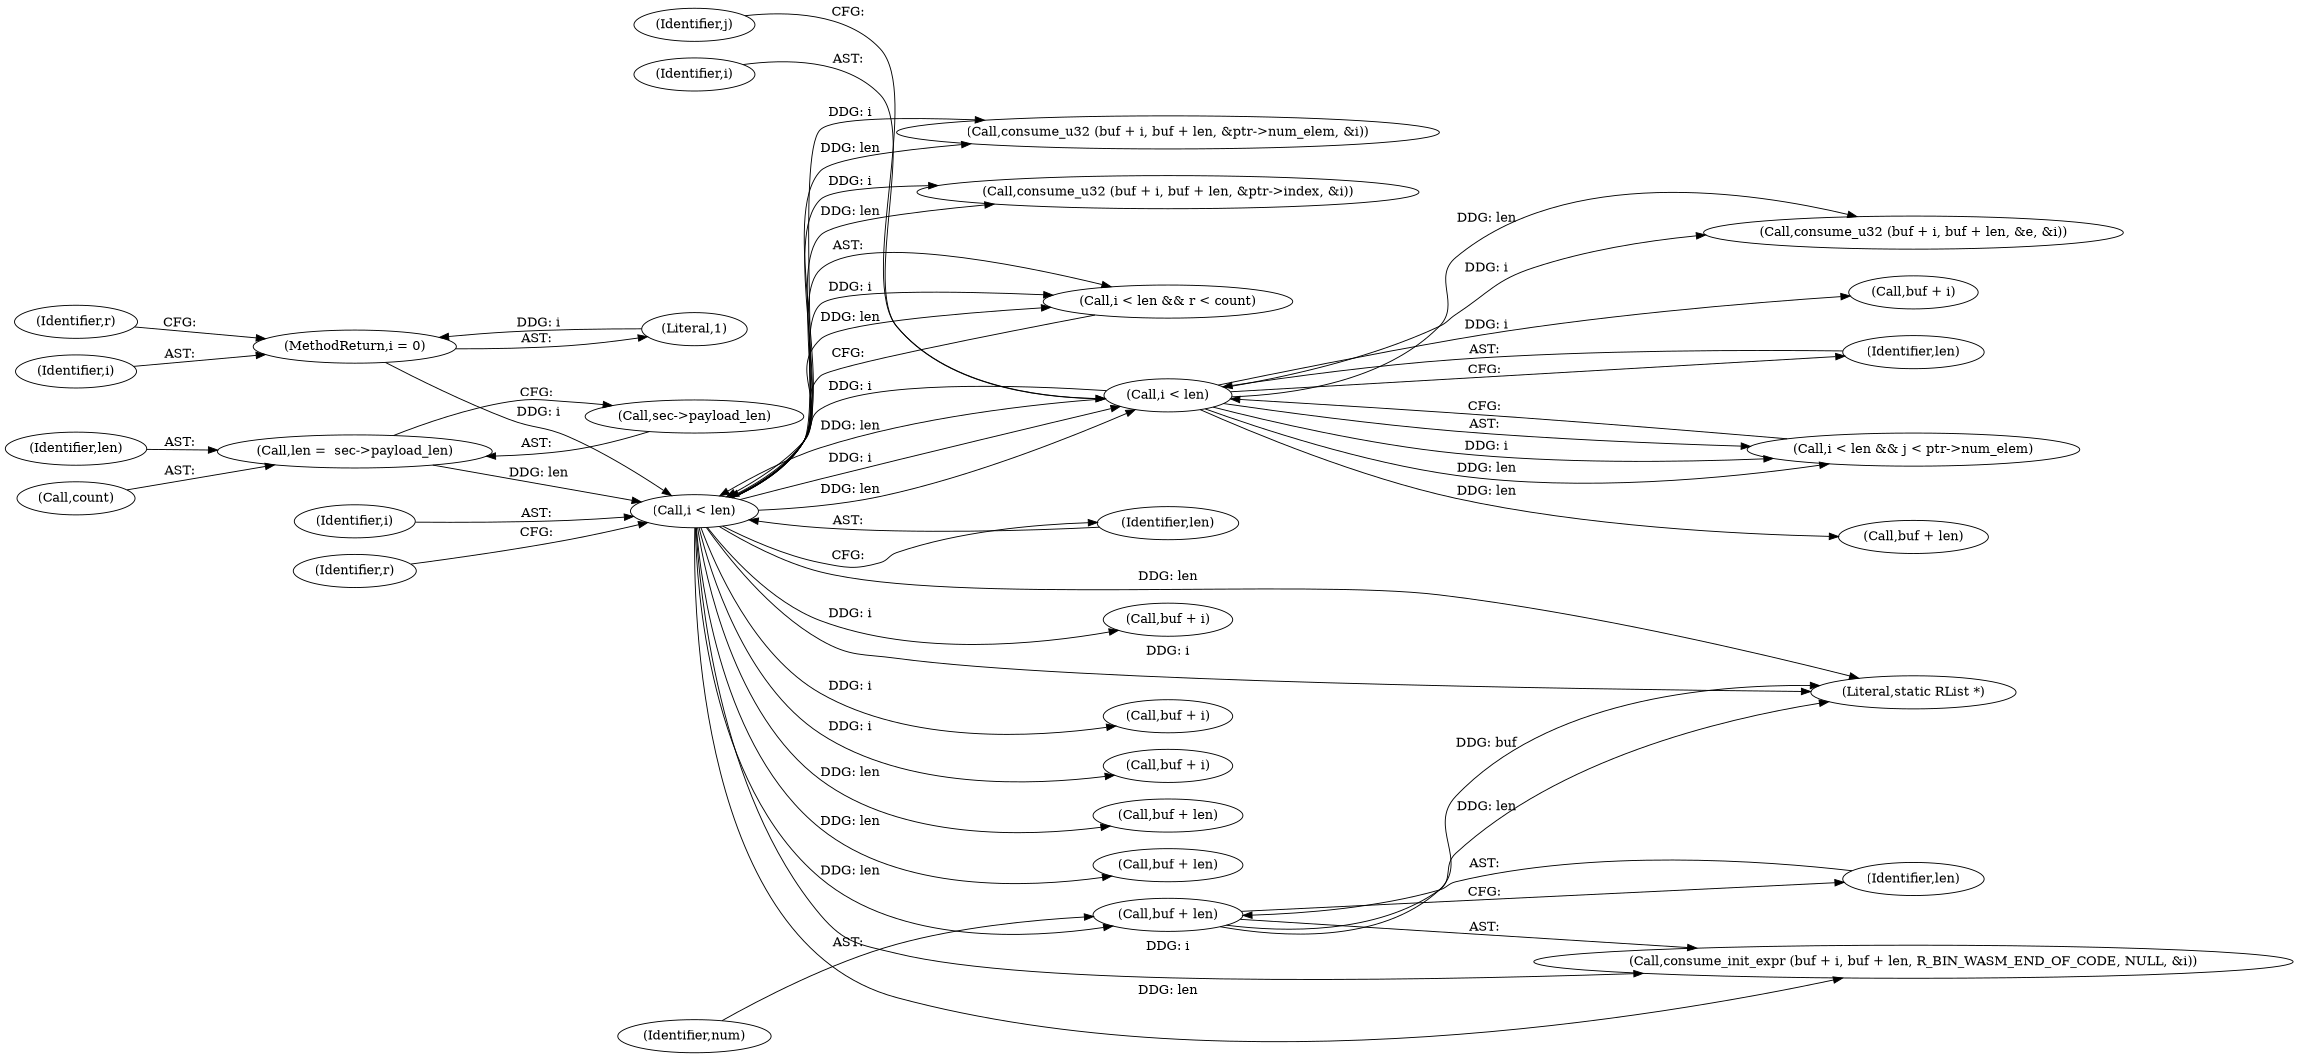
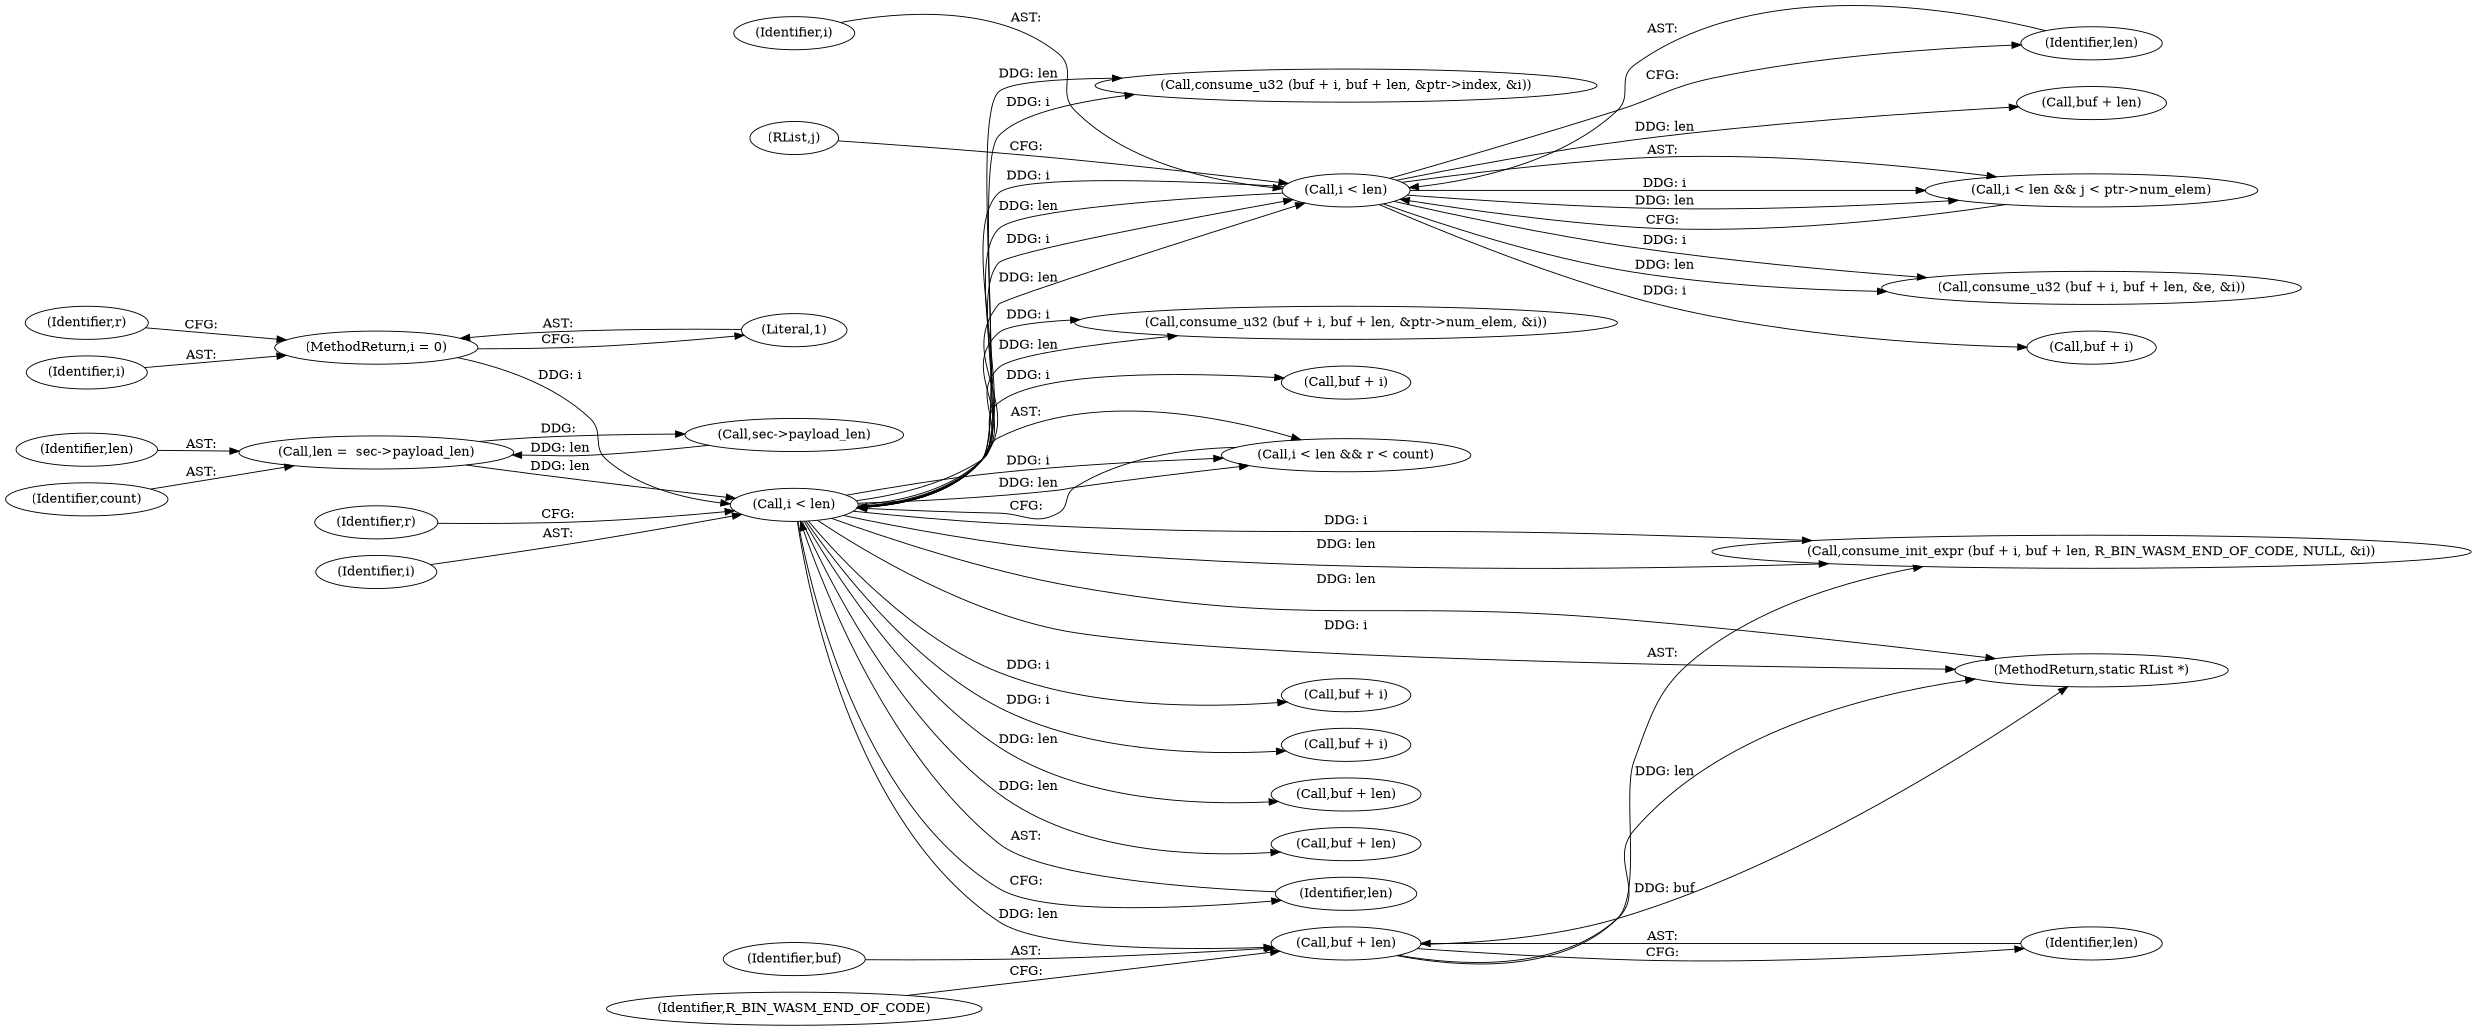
(694, 25) -> (794, 138)
(539, 323) -> (560, 324)
(539, 339) -> (560, 340)
(539, 393) -> (560, 429)
(539, 444) -> (560, 448)
(76, 498) -> (87, 499)
(1913, 692) -> (2092, 670)
none -> (794, 1009)
(694, 1036) -> (794, 959)
